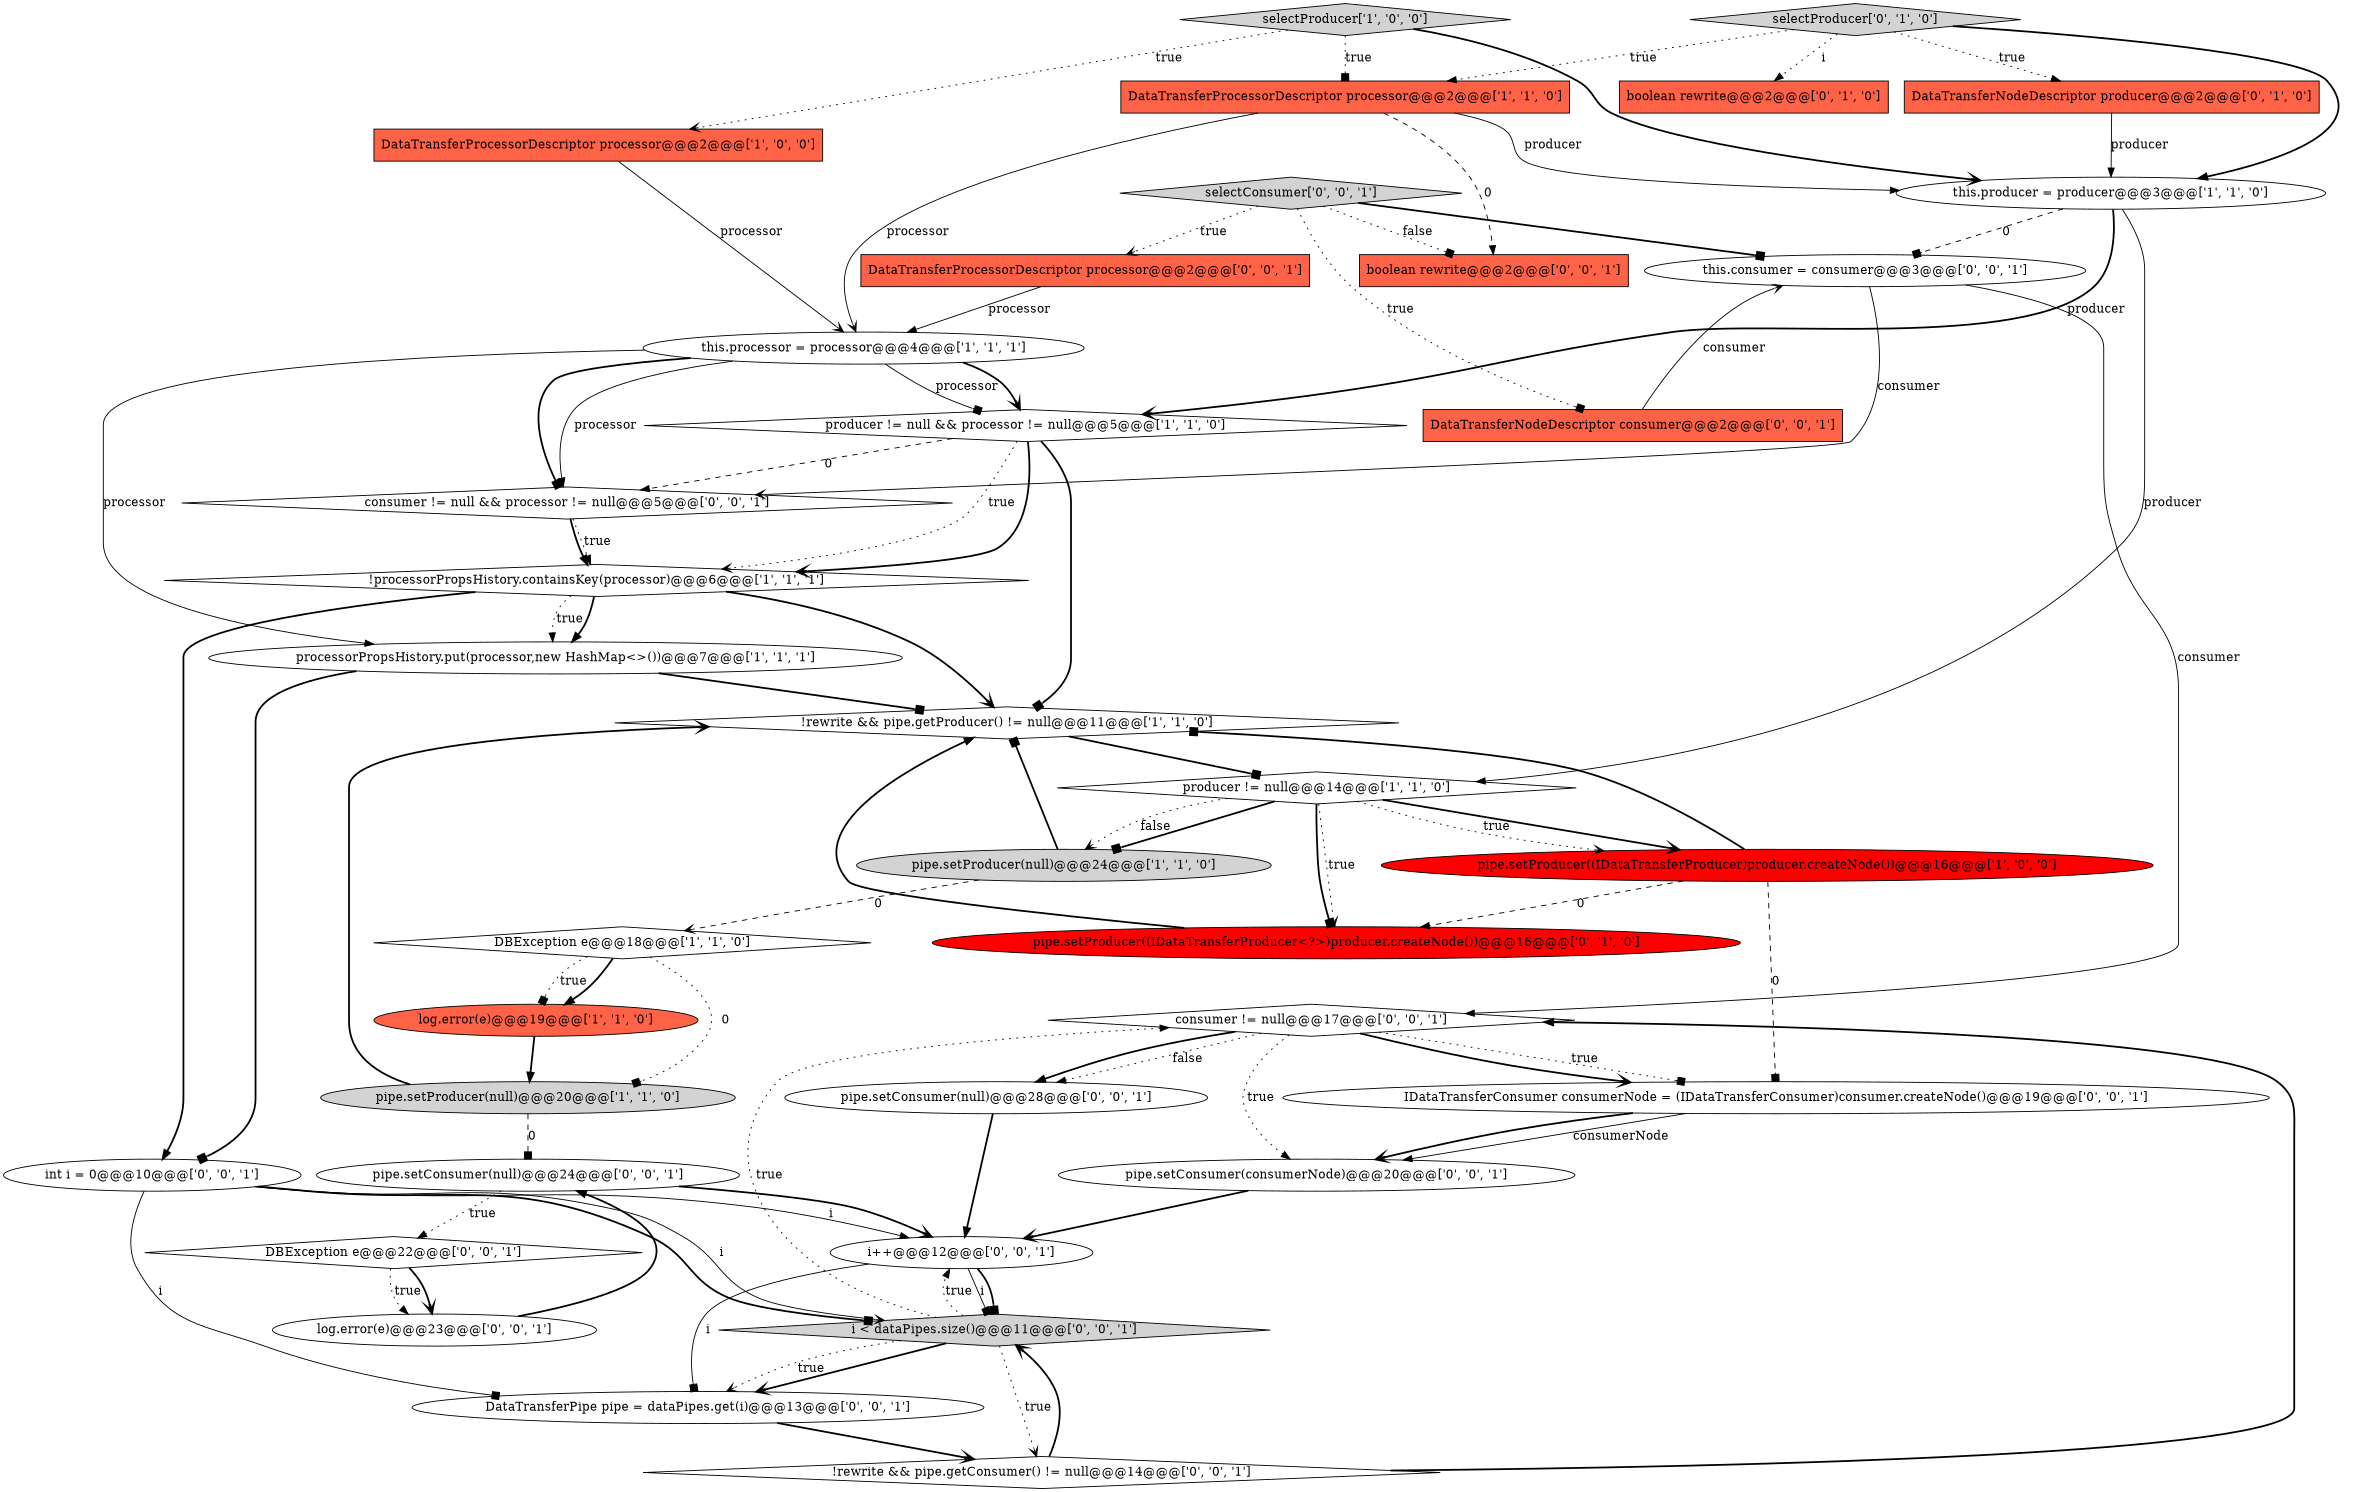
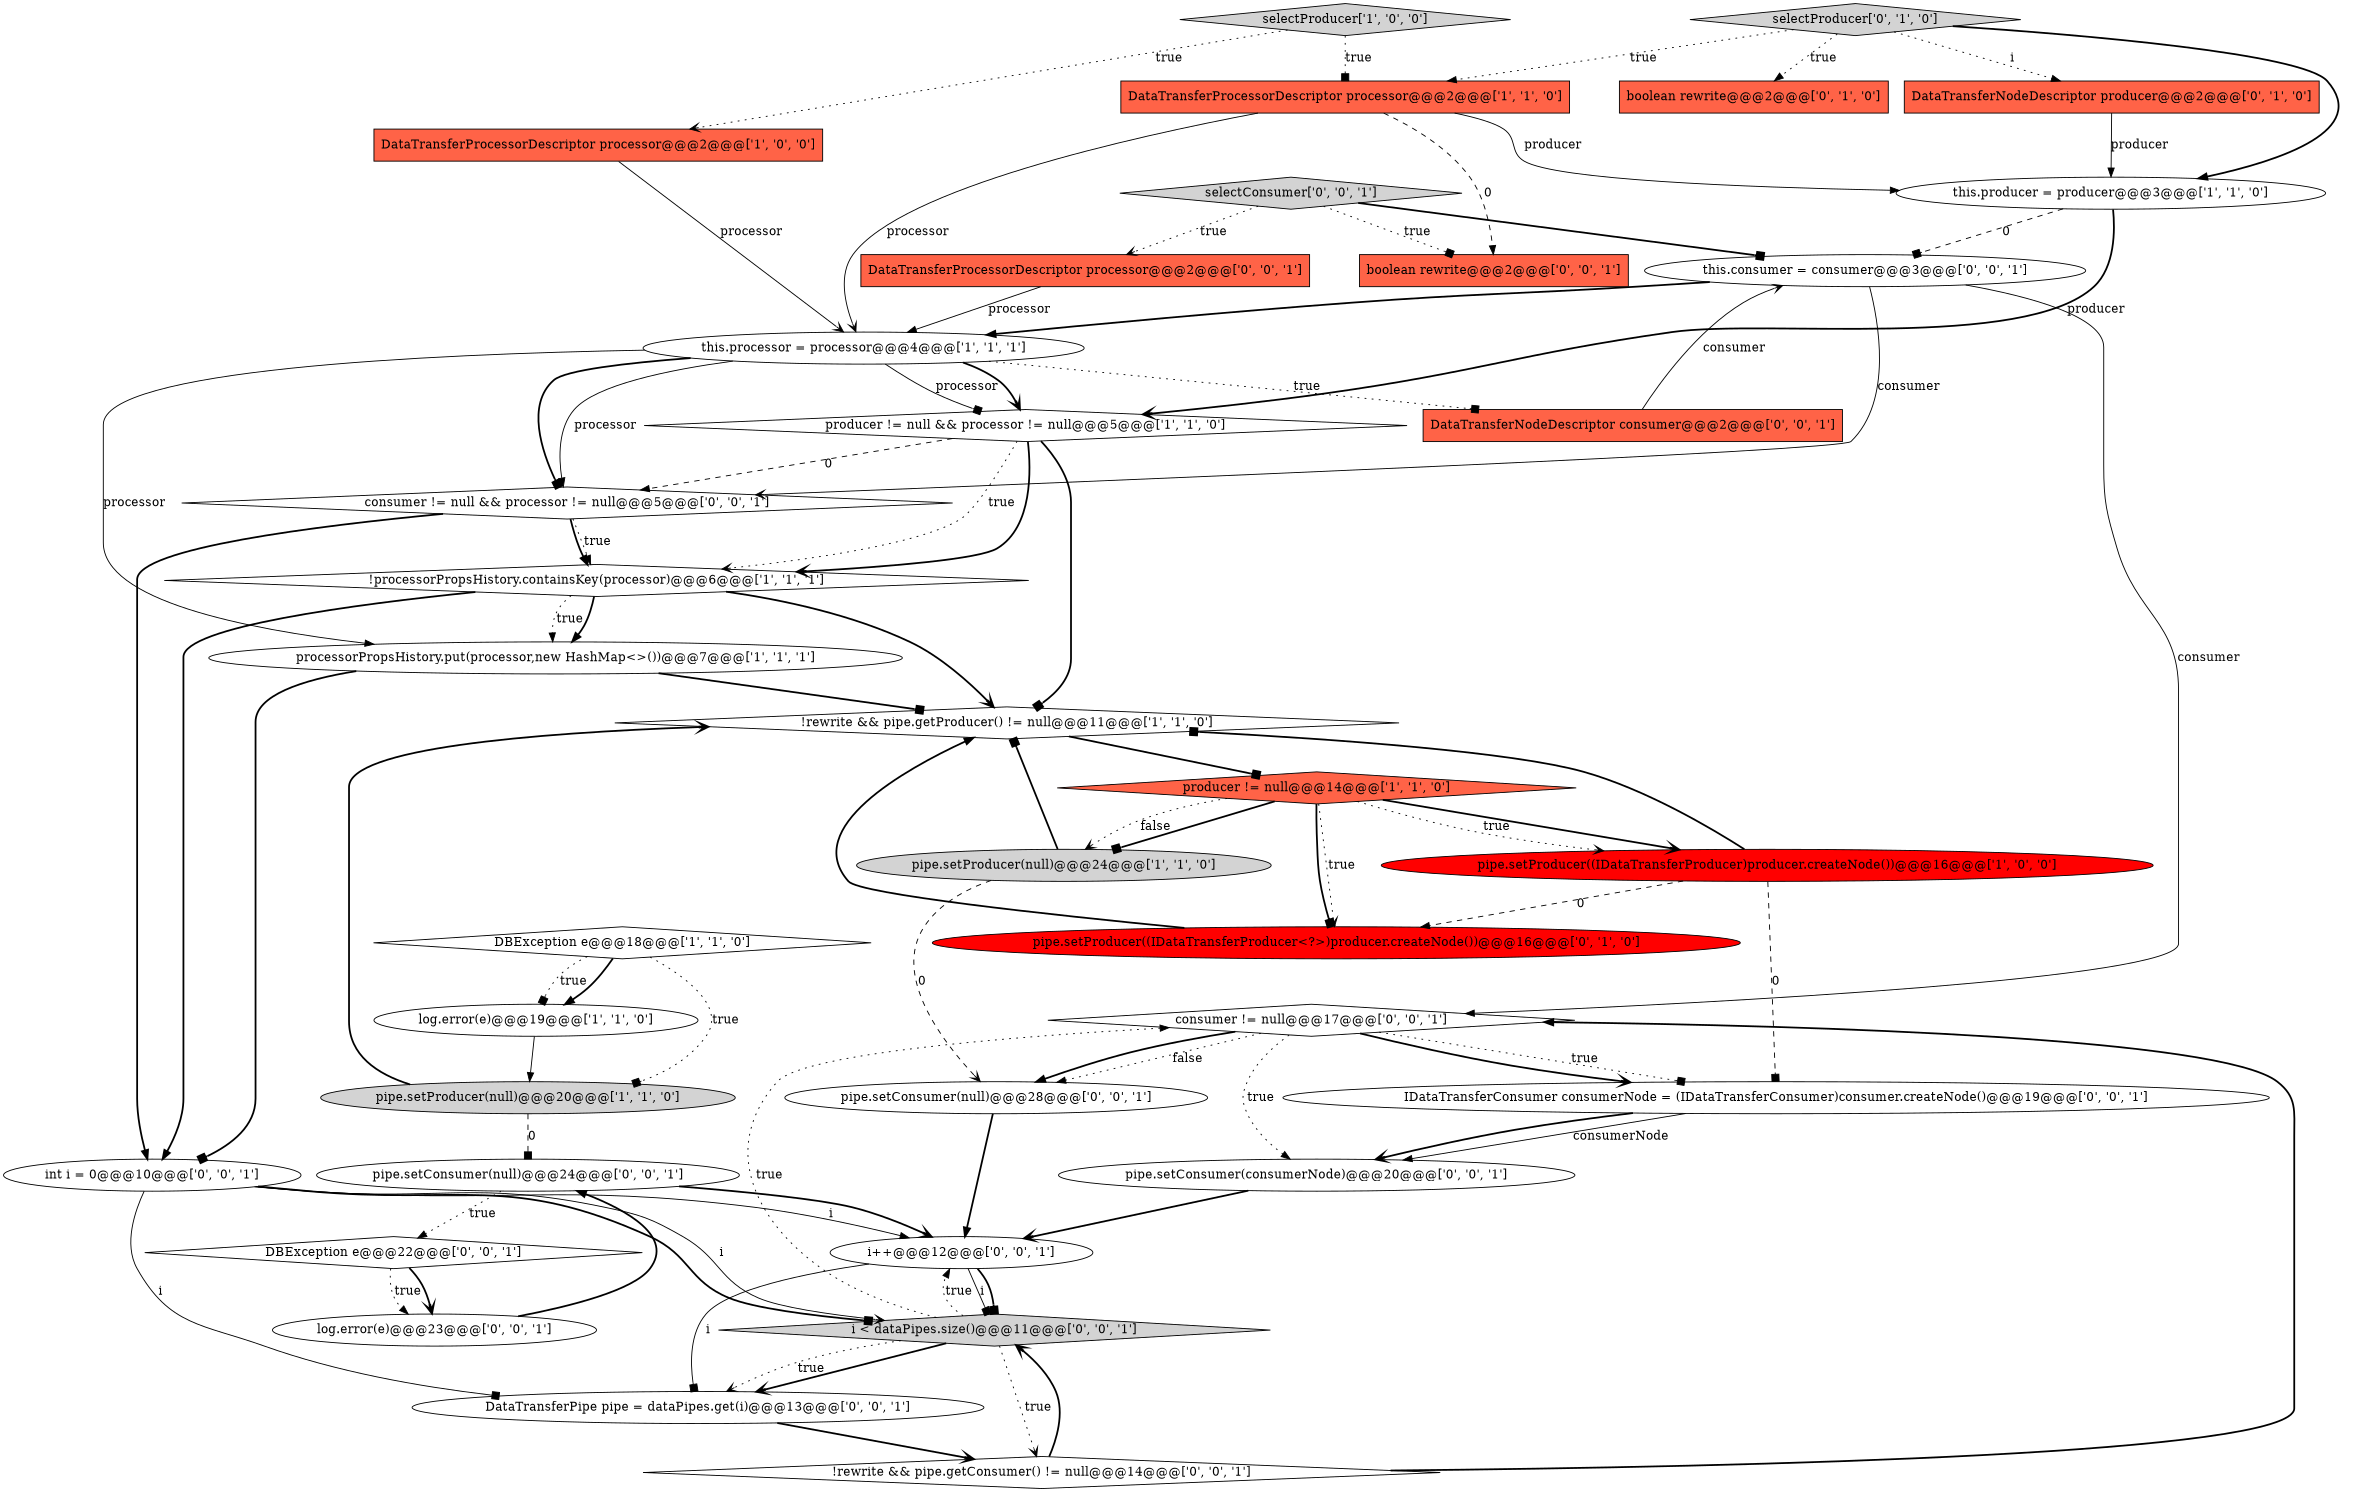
(1824, 58) -> (1824, 58)
(2012, 58) -> (2012, 58)
(1681, 136) -> none
(1418, 232) -> (1418, 232)
none -> (1352, 303)
(1416, 333) -> (1229, 385)
(1982, 646) -> none
none -> (137, 706)
(1317, 788) -> (1317, 788)
(836, 904) -> (914, 967)
(536, 1020) -> (536, 1020)
(726, 1020) -> (726, 1020)
(532, 1055) -> (532, 1055)
